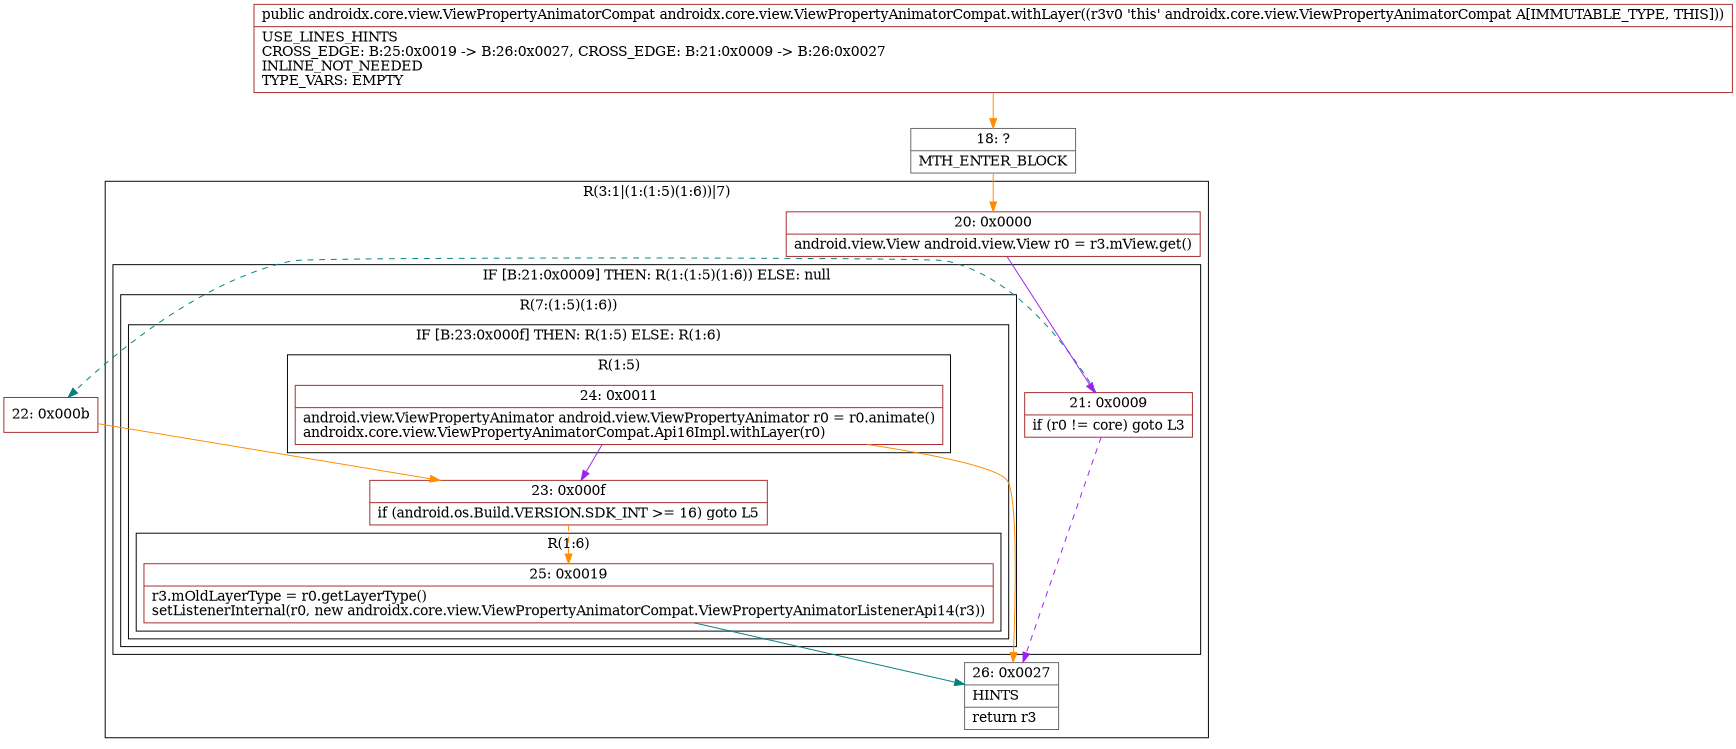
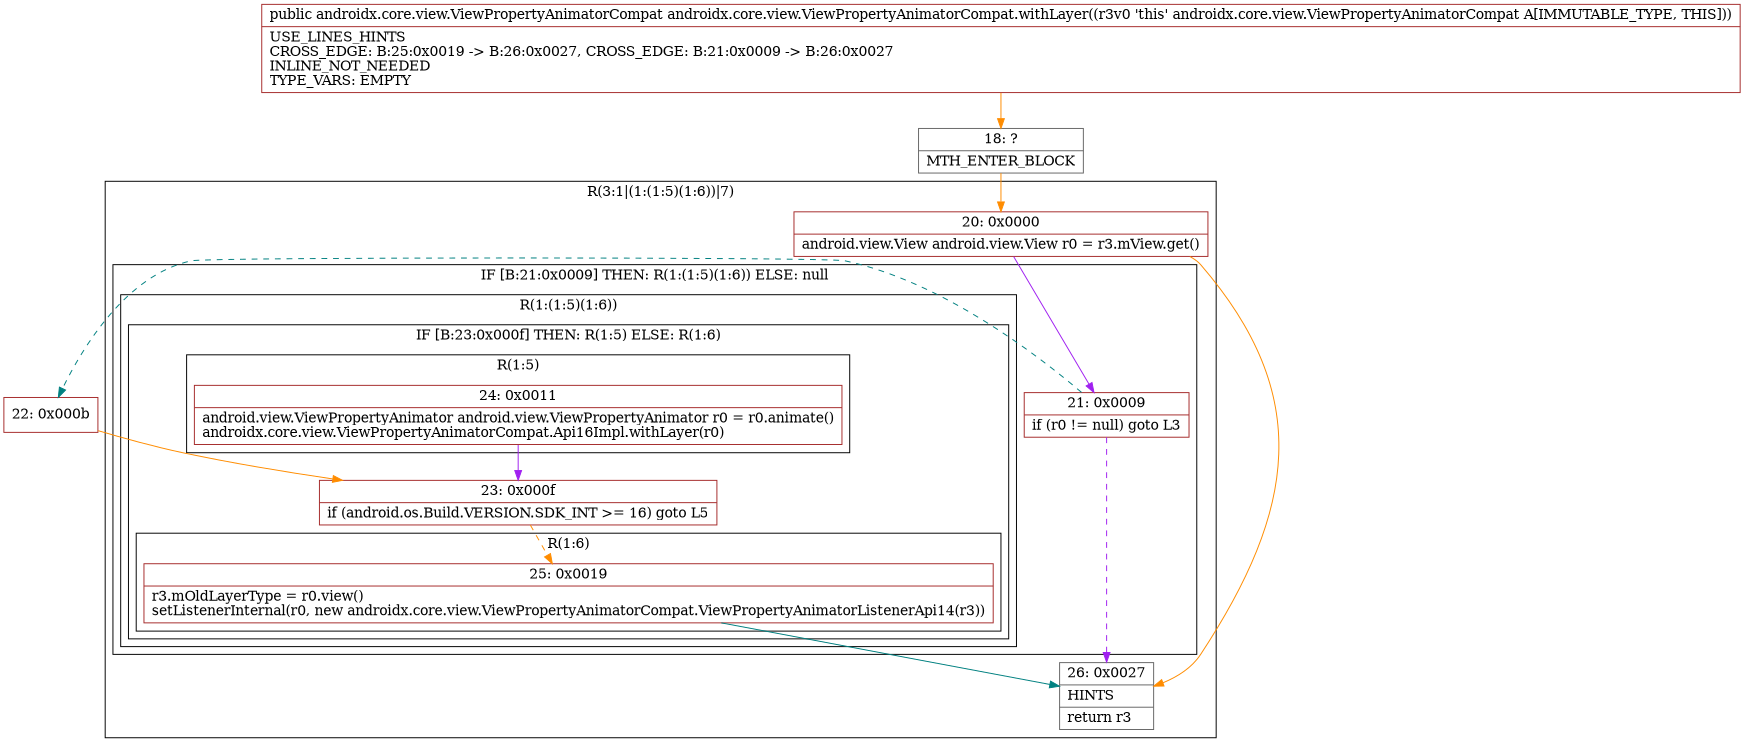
(569, 306) -> (569, 306)
(1109, 426) -> (1107, 426)
(999, 474) -> (1276, 475)
(289, 597) -> (258, 597)
